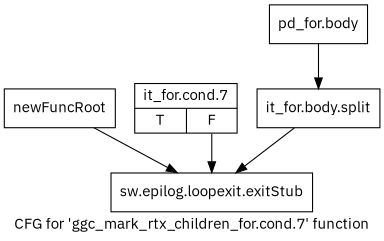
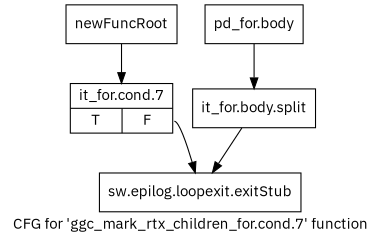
(131, 148) -> (122, 58)
